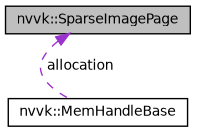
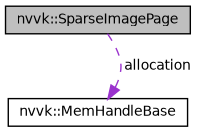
(42, 73) -> (120, 60)
